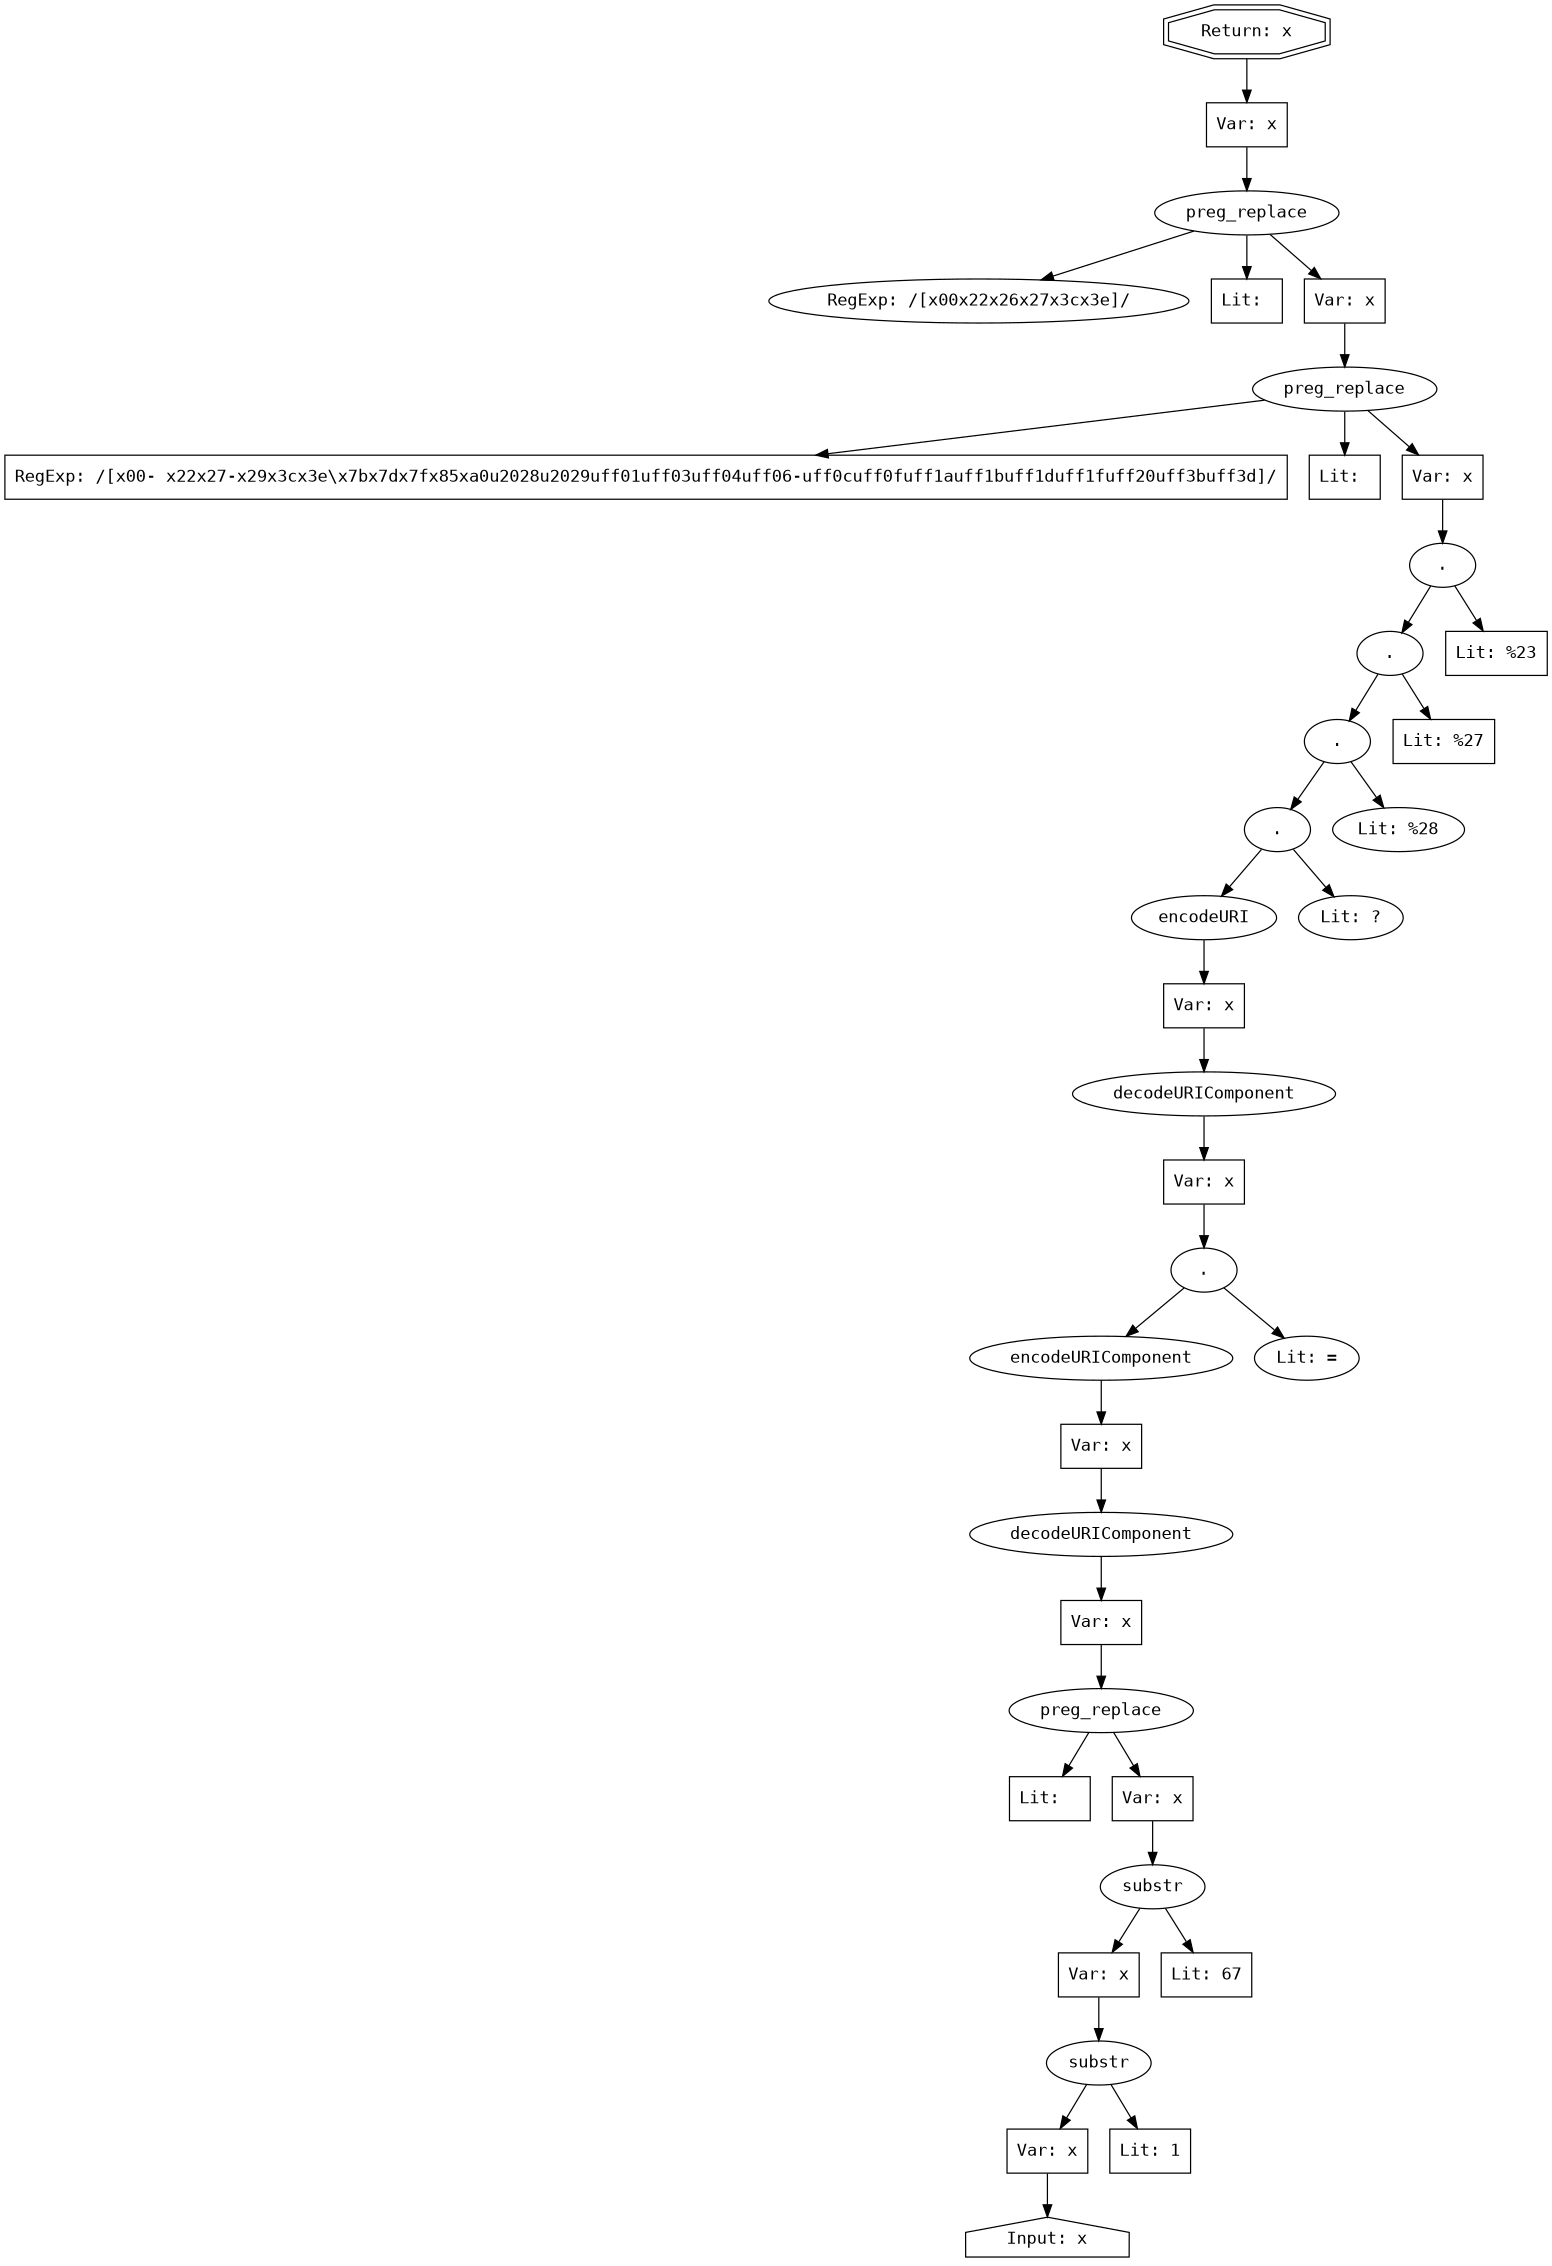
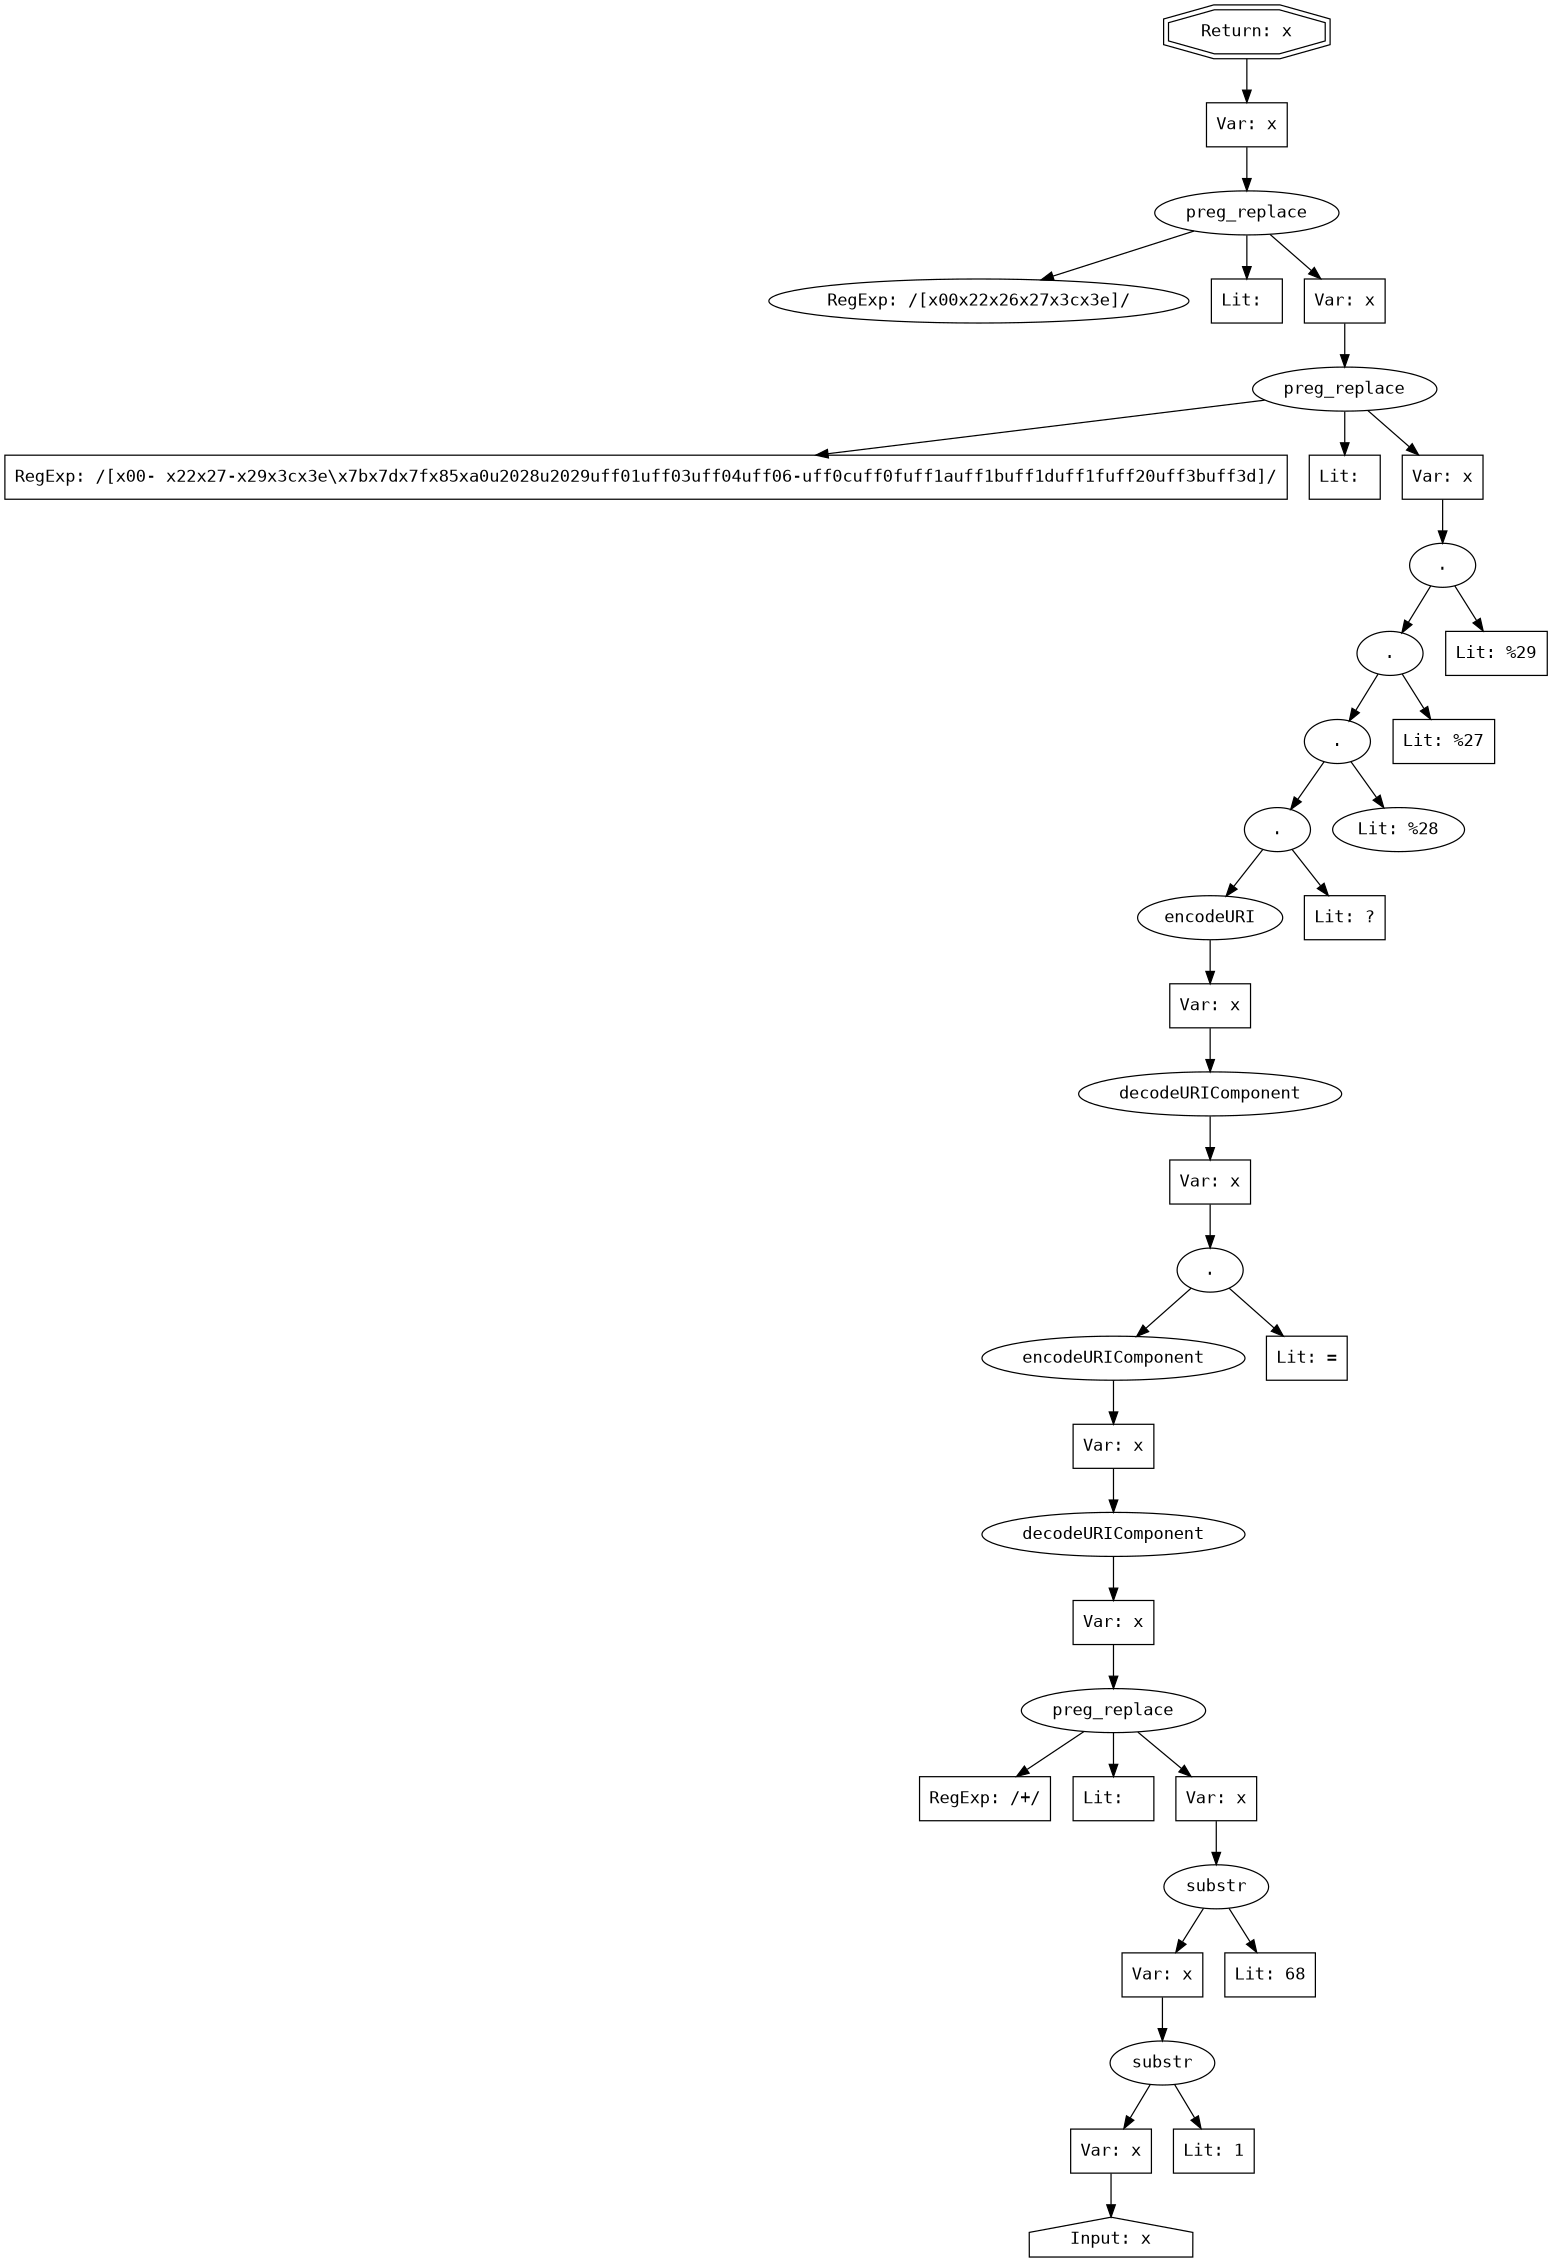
(1496, 653) -> (1496, 653)
(1351, 918) -> (1345, 918)
(1307, 1358) -> (1307, 1358)
none -> (985, 1799)
(1206, 1975) -> (1270, 1975)
